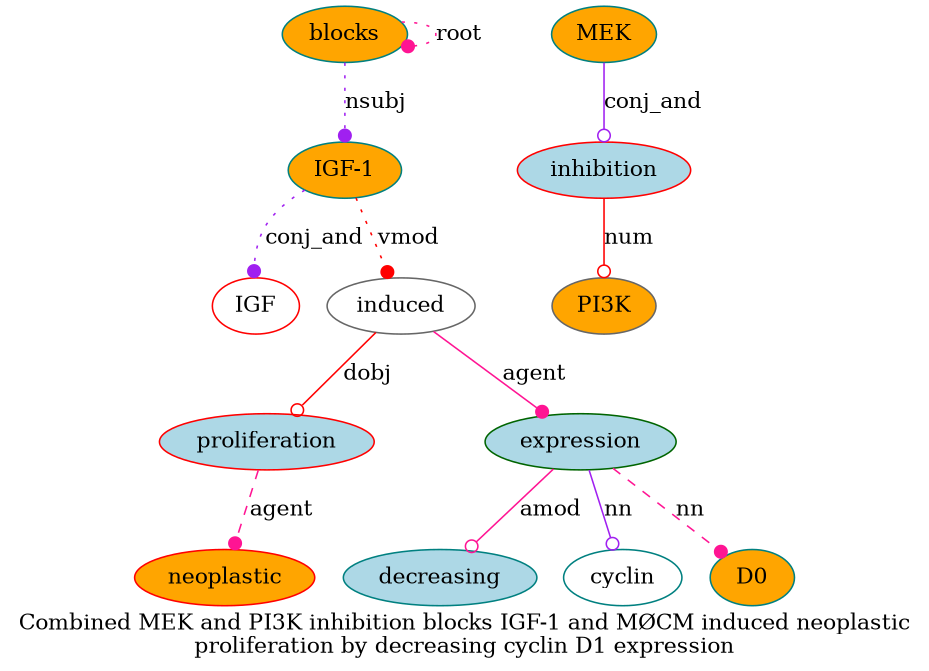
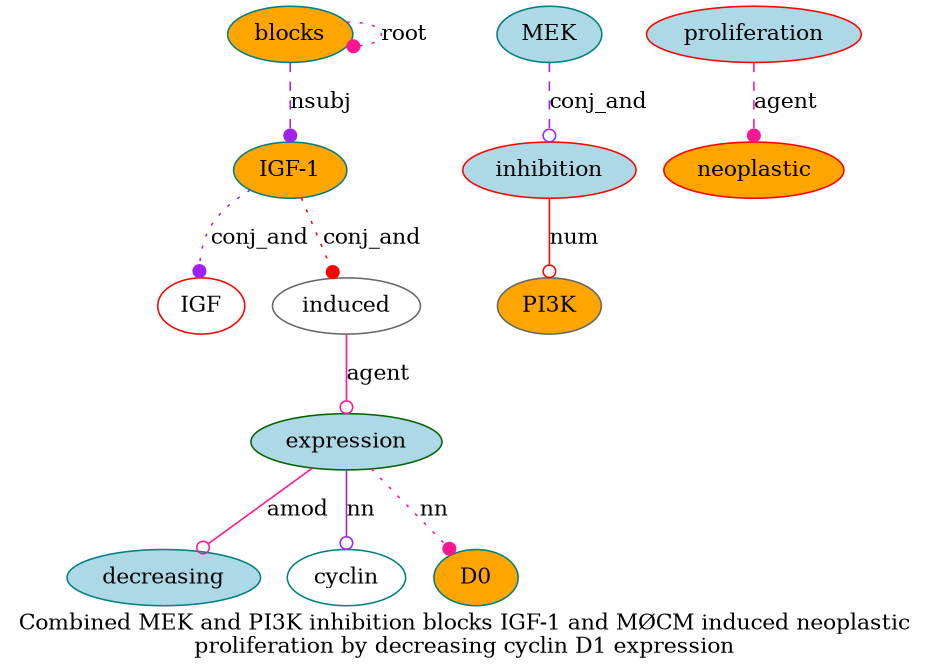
(604, 34) -> (549, 34)
(345, 96) -> (290, 96)
(604, 96) -> (549, 96)
(409, 238) -> (372, 238)
(339, 369) -> none
(485, 370) -> (346, 368)
(664, 508) -> (408, 506)
